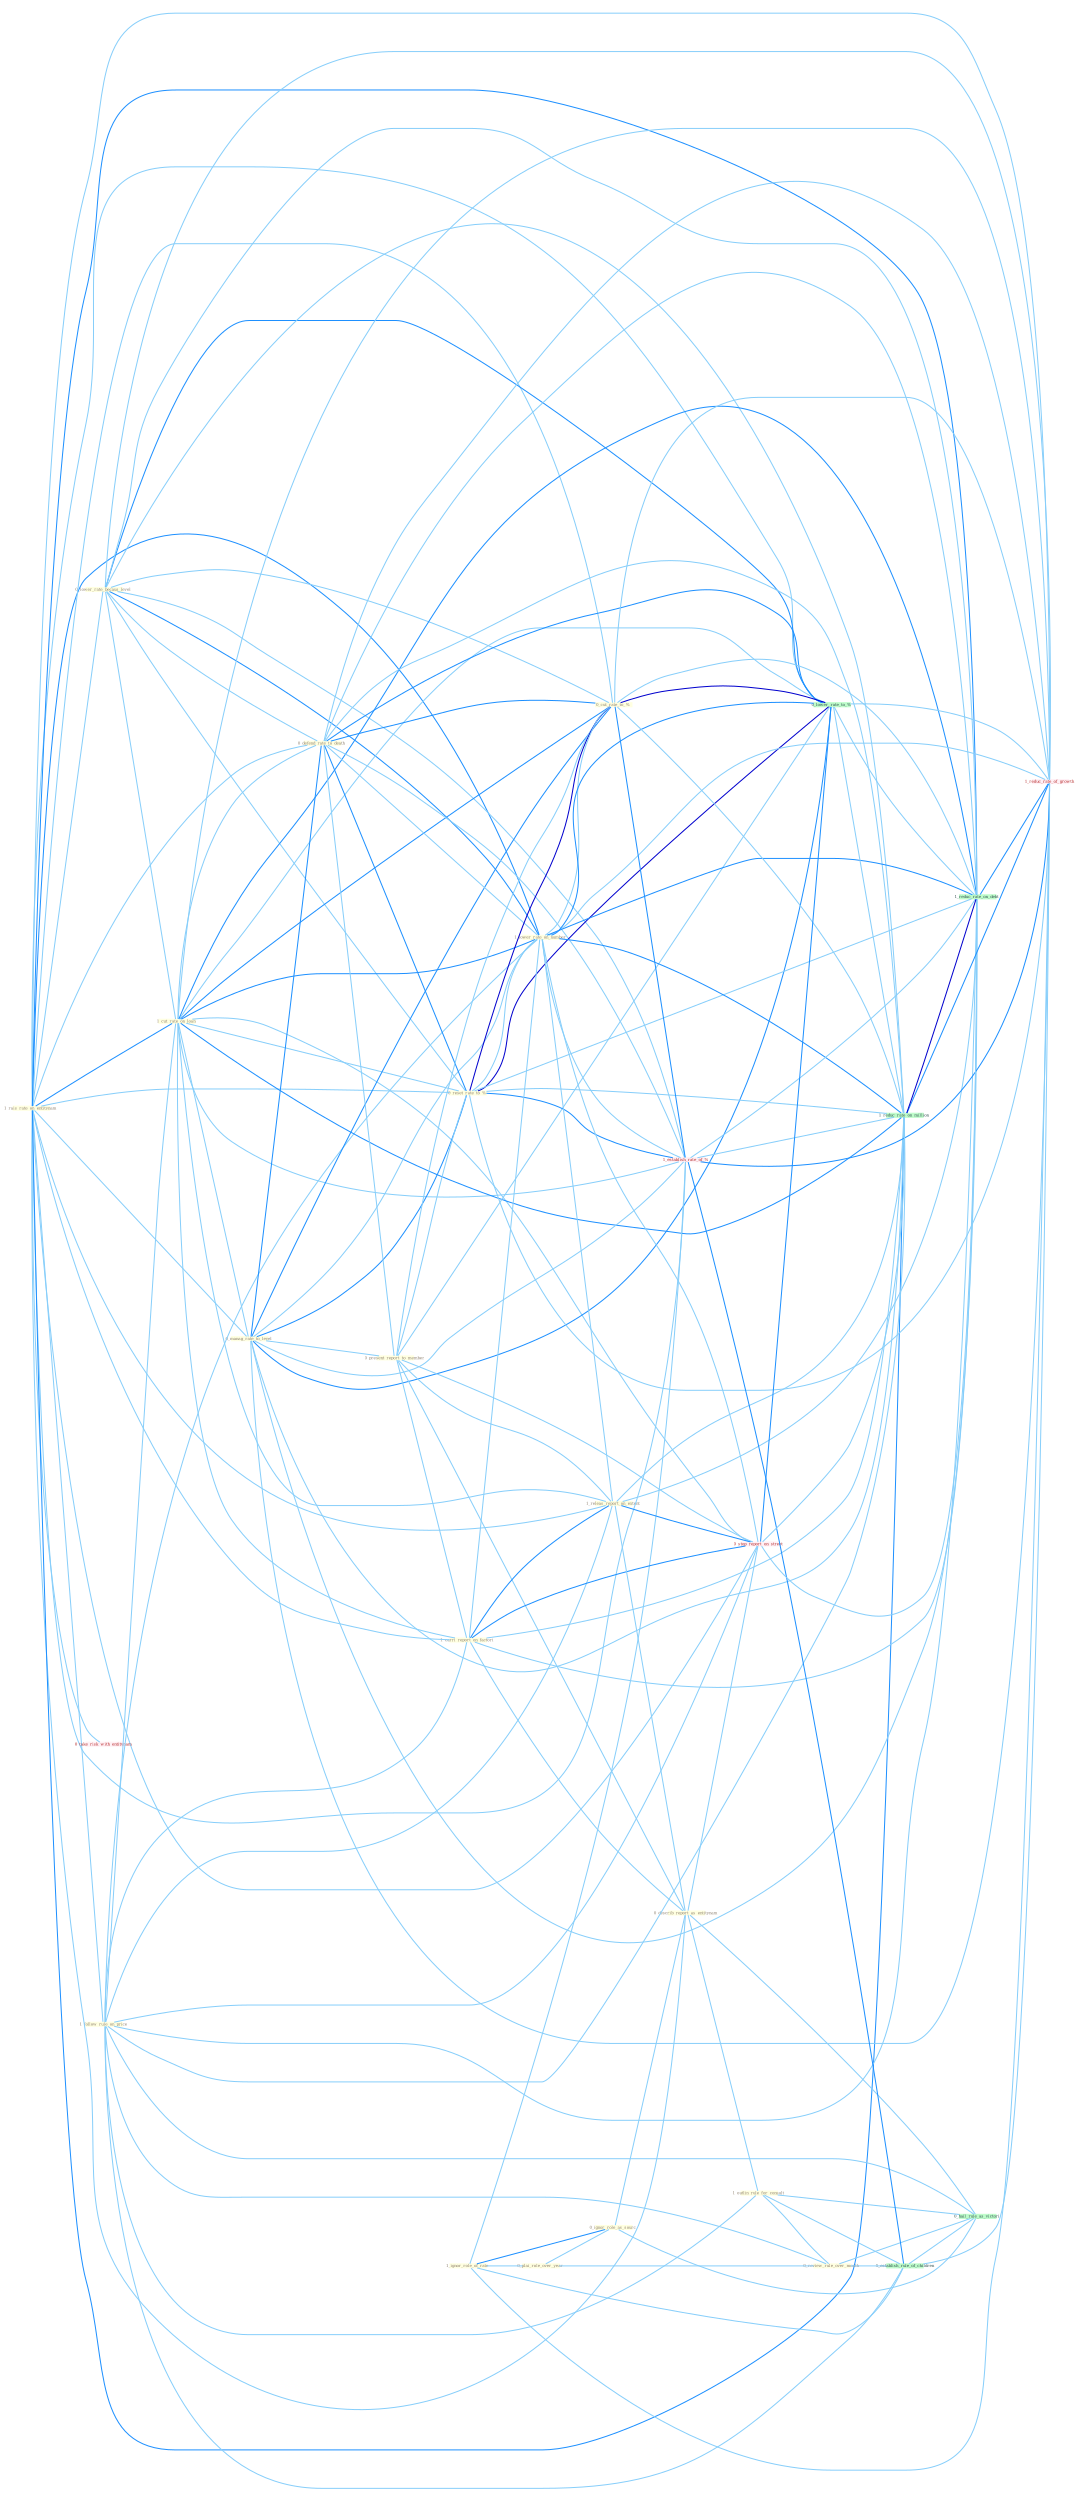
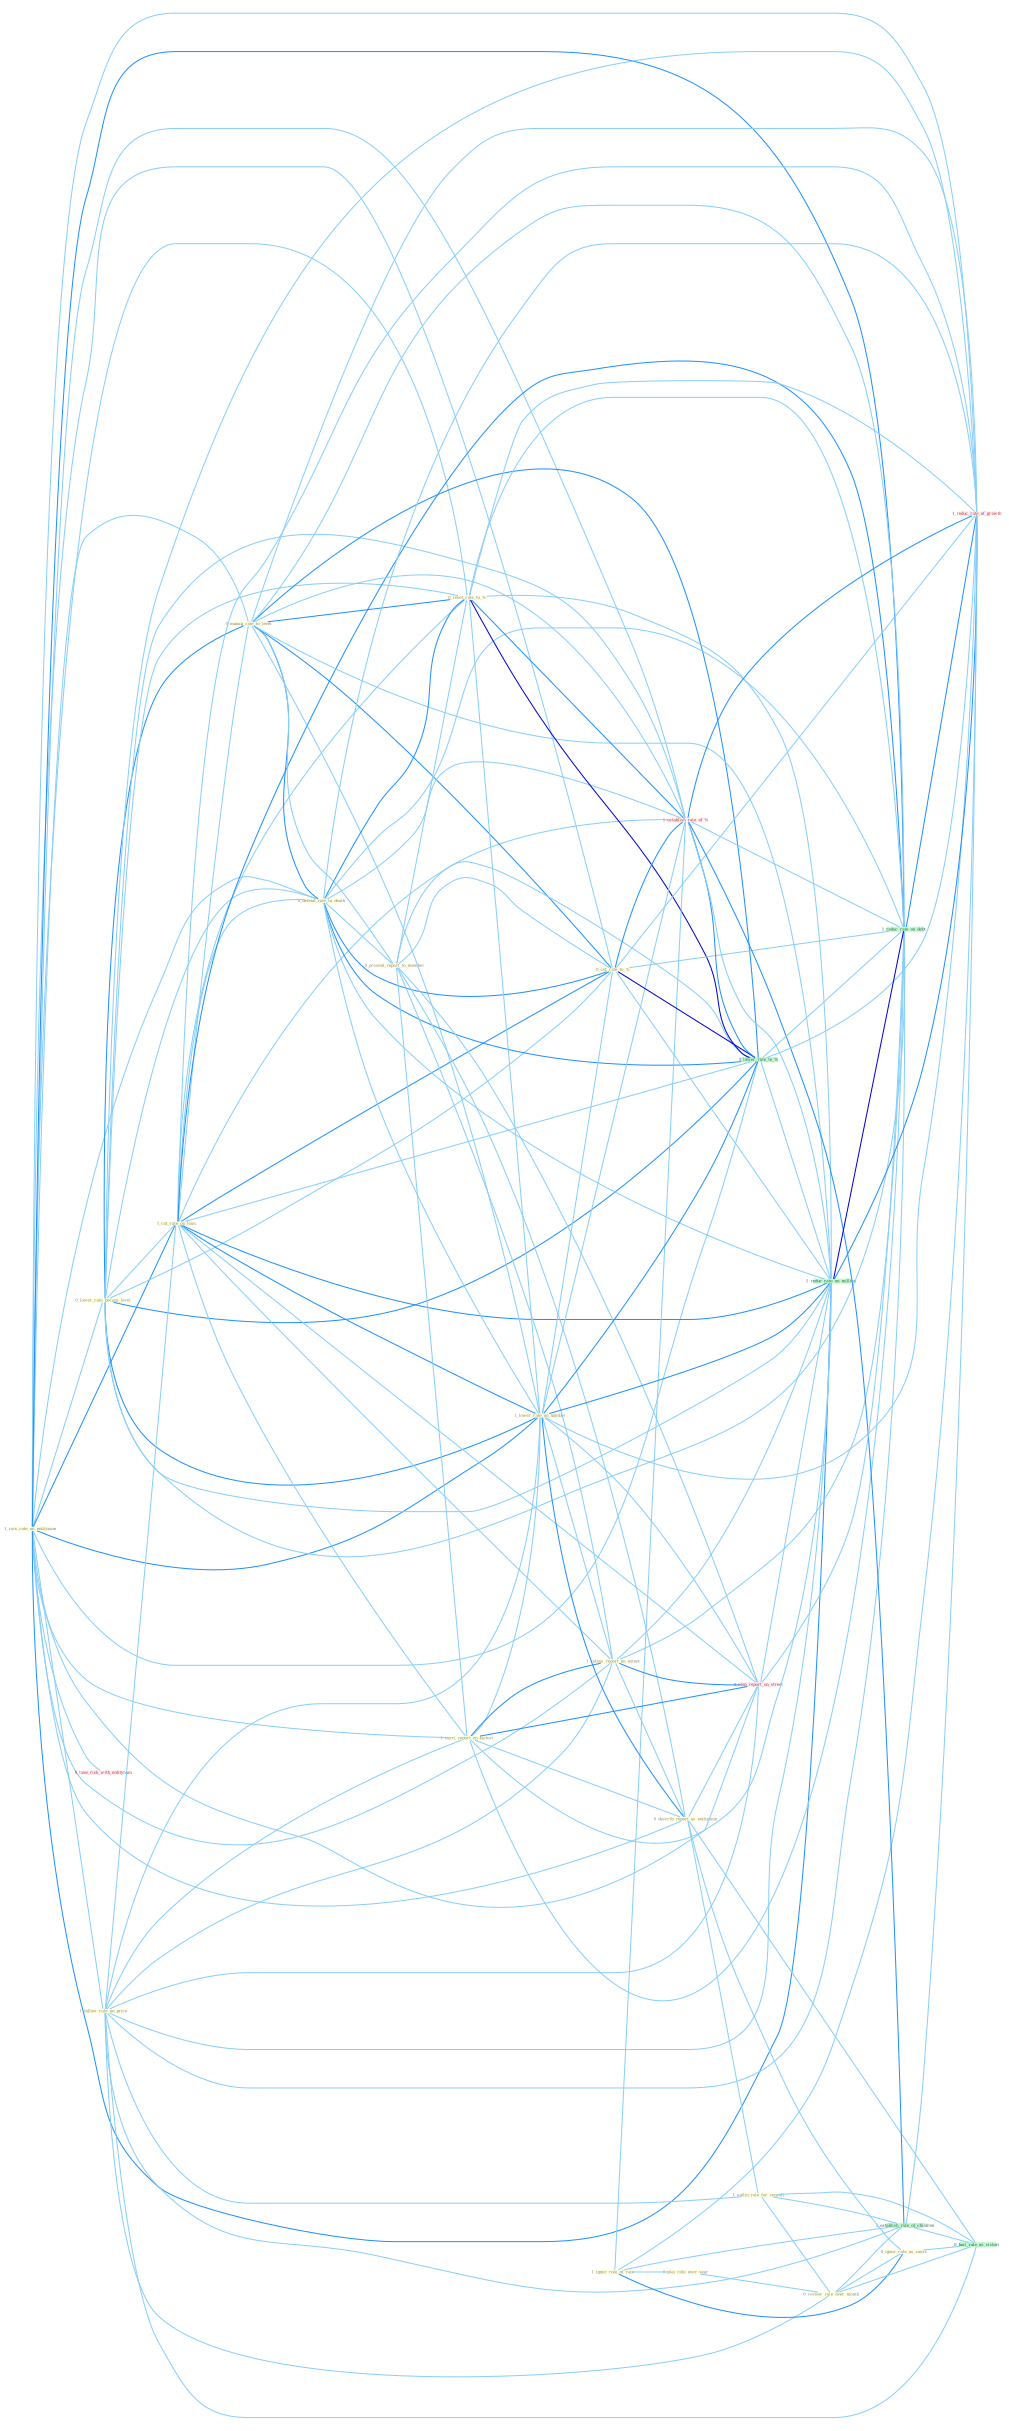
(745, 861) -> (575, 1608)
(540, 887) -> none
none -> (113, 937)
(796, 1124) -> (716, 962)
(577, 2247) -> (868, 2273)
